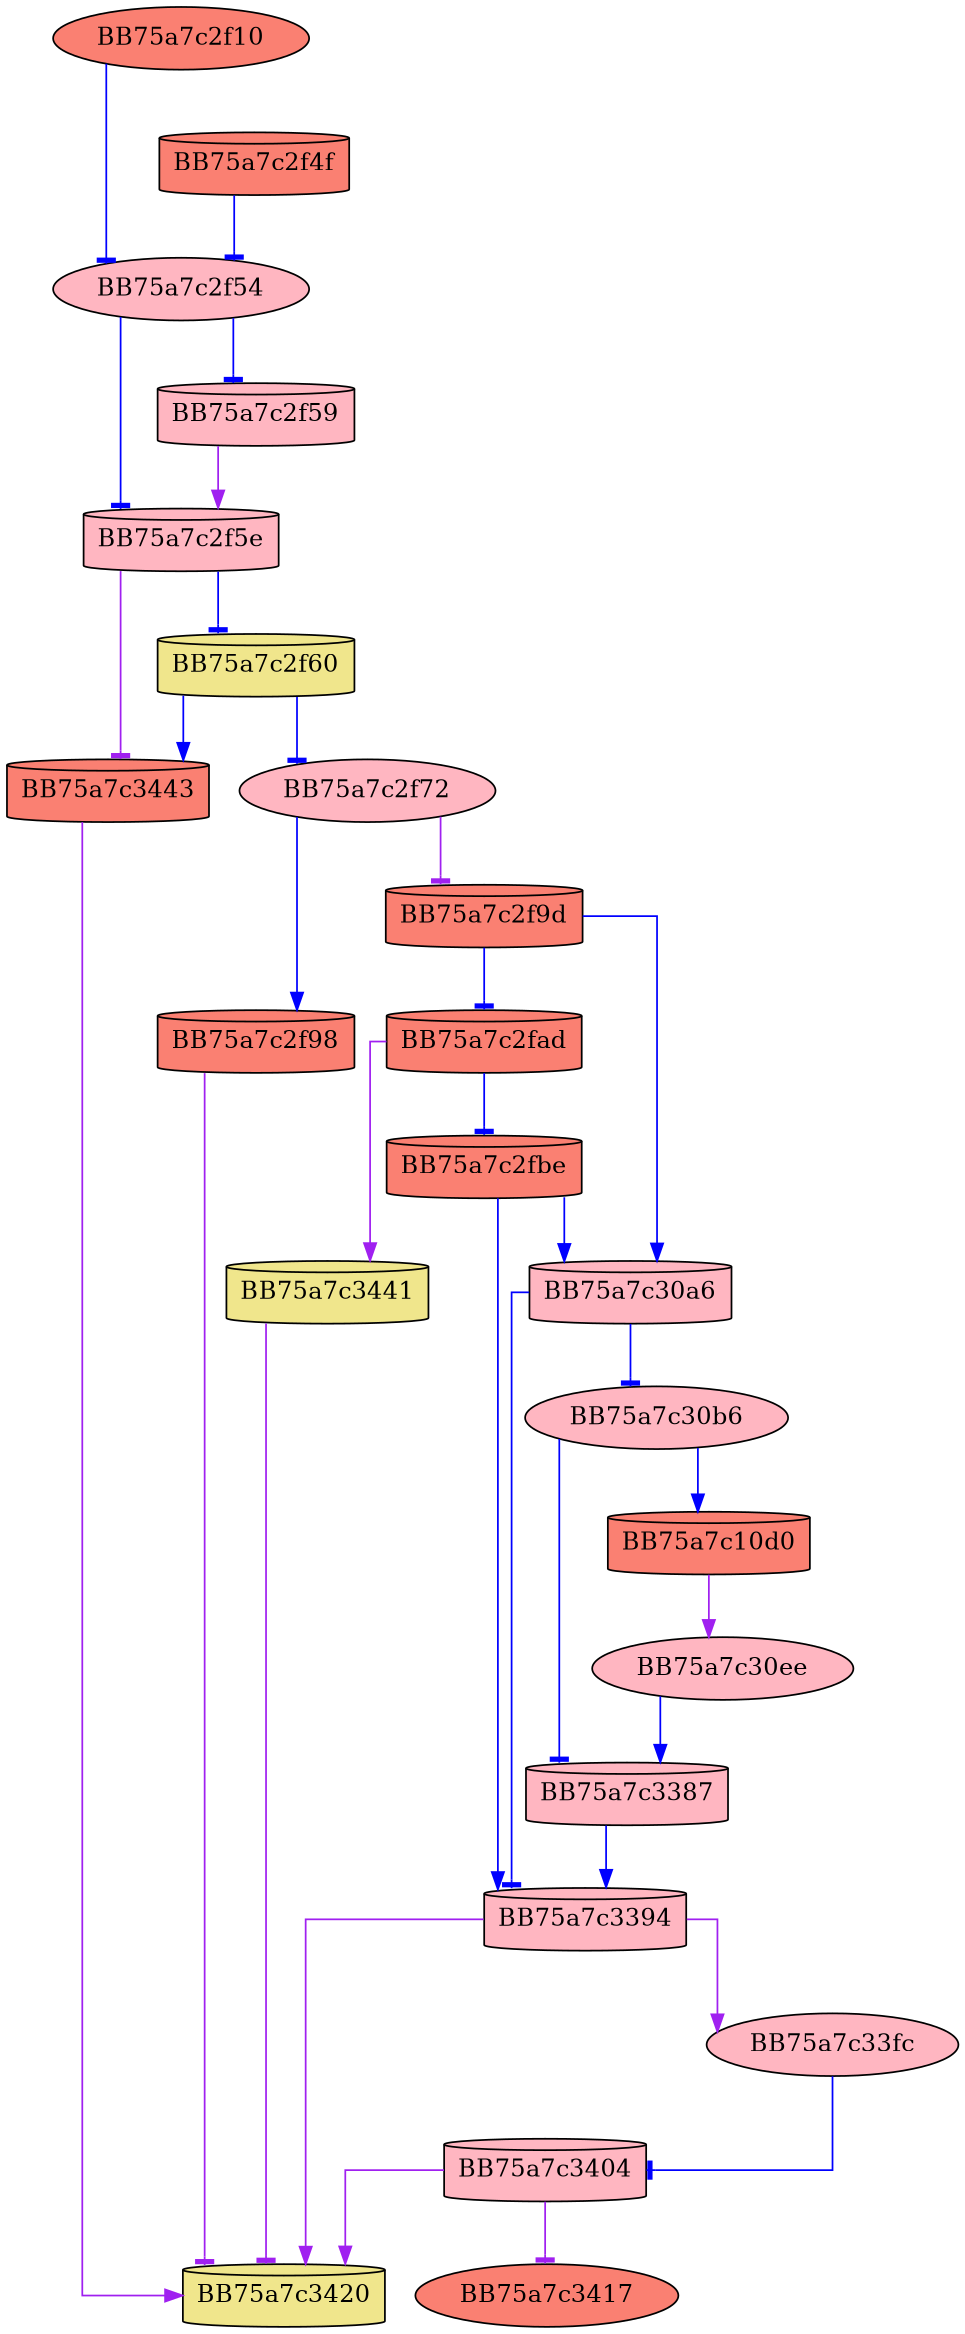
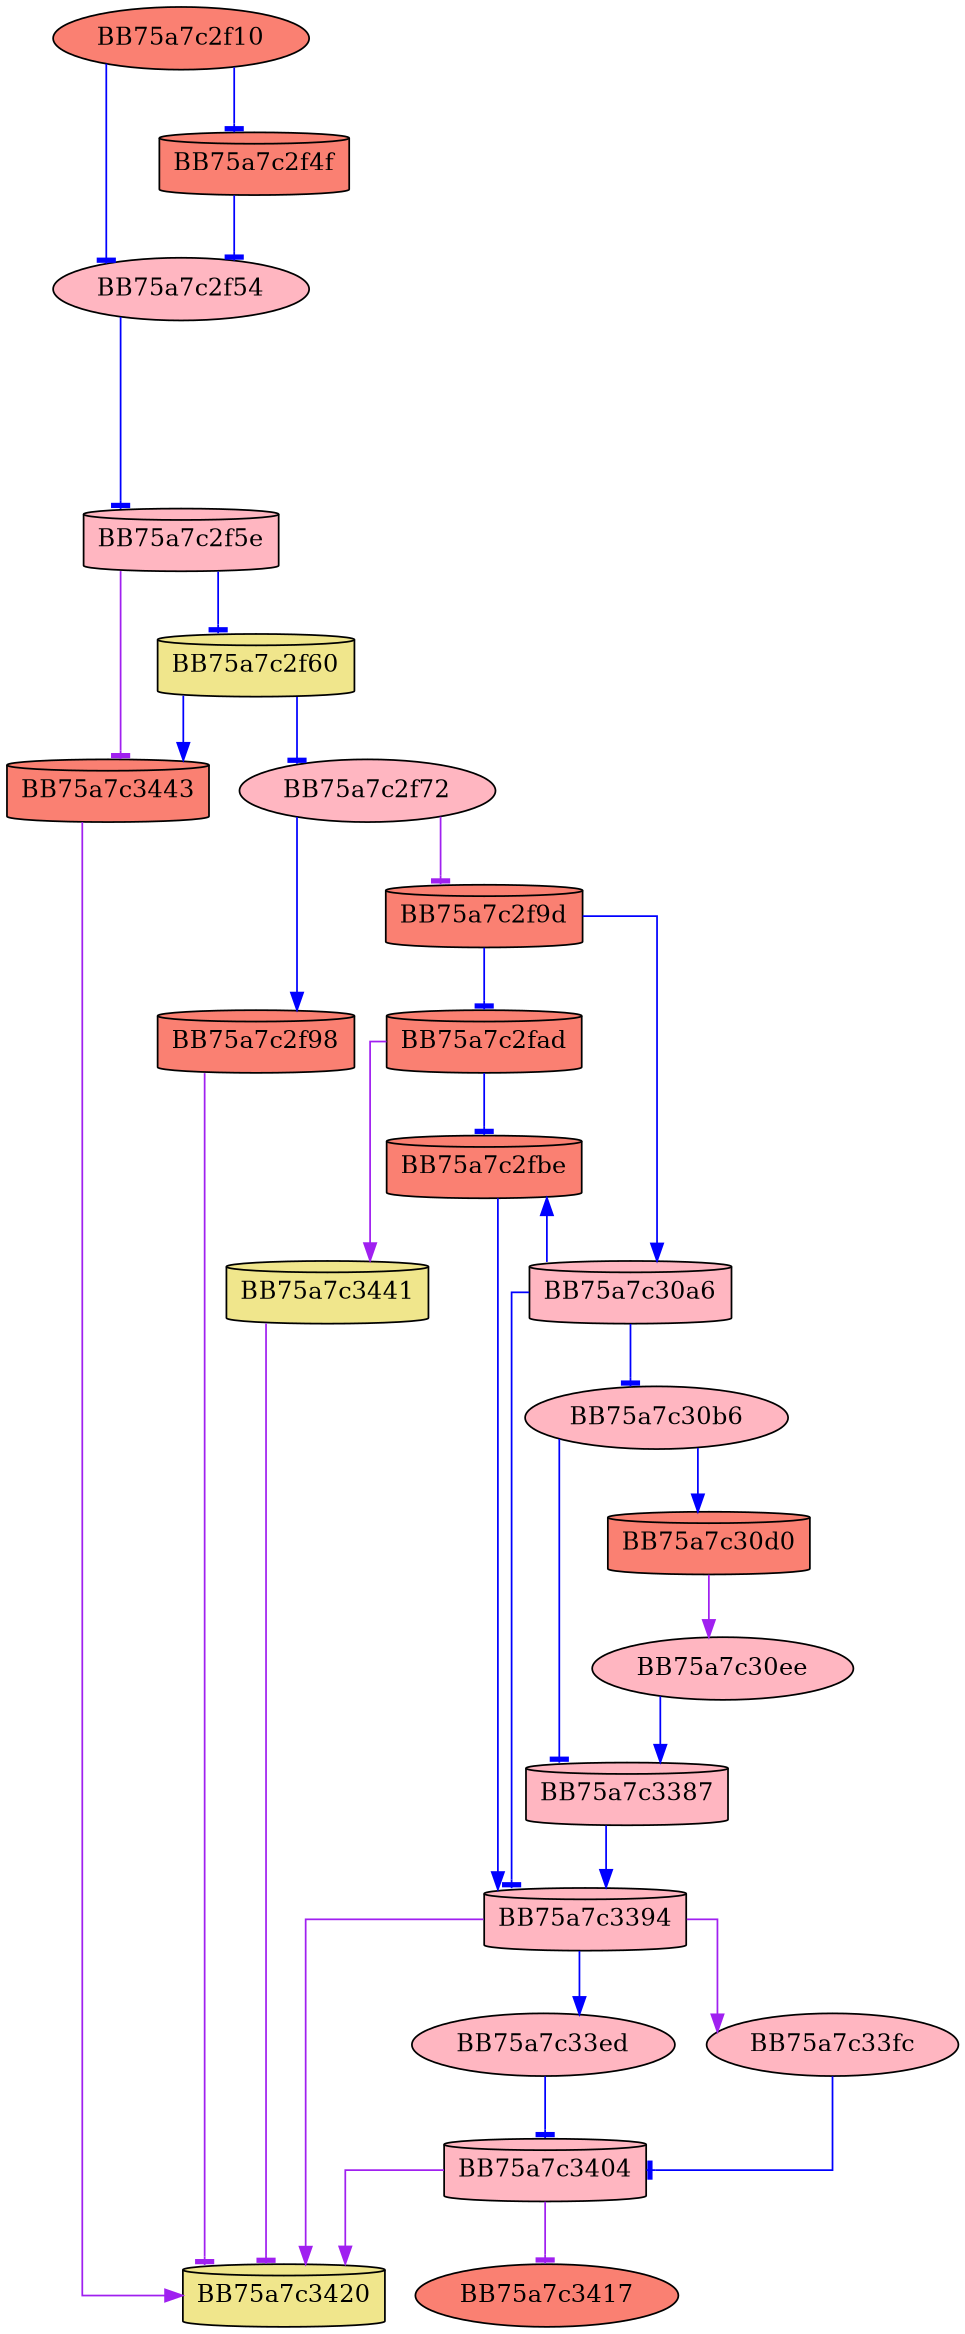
none -> (234, 95)
(256, 415) -> none
(564, 1221) -> (547, 1239)
(709, 1543) -> (709, 1543)
none -> (543, 2045)
